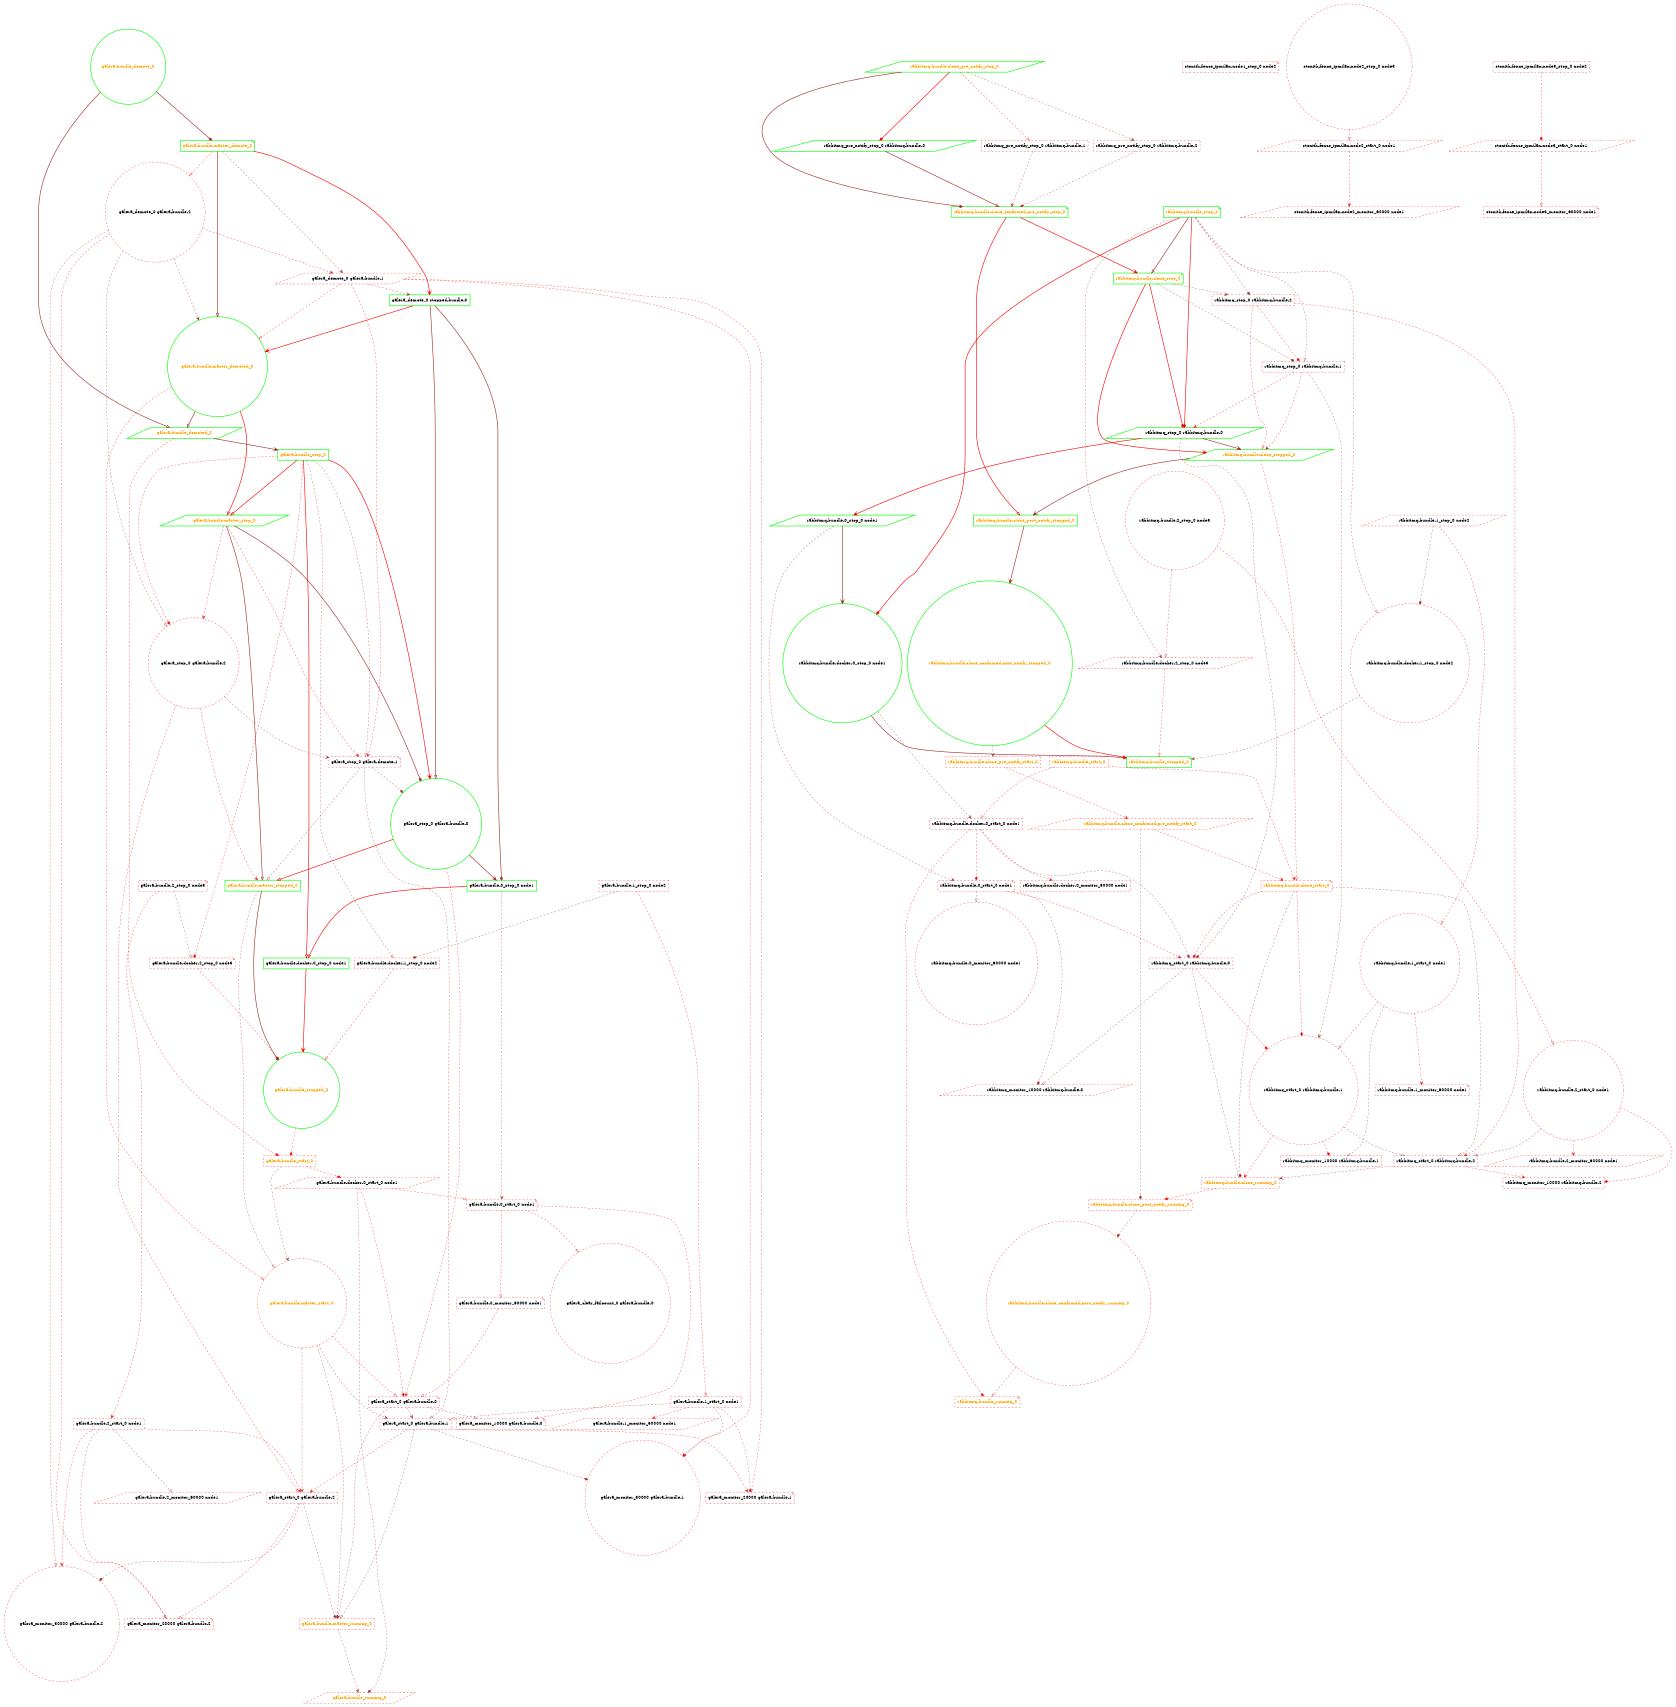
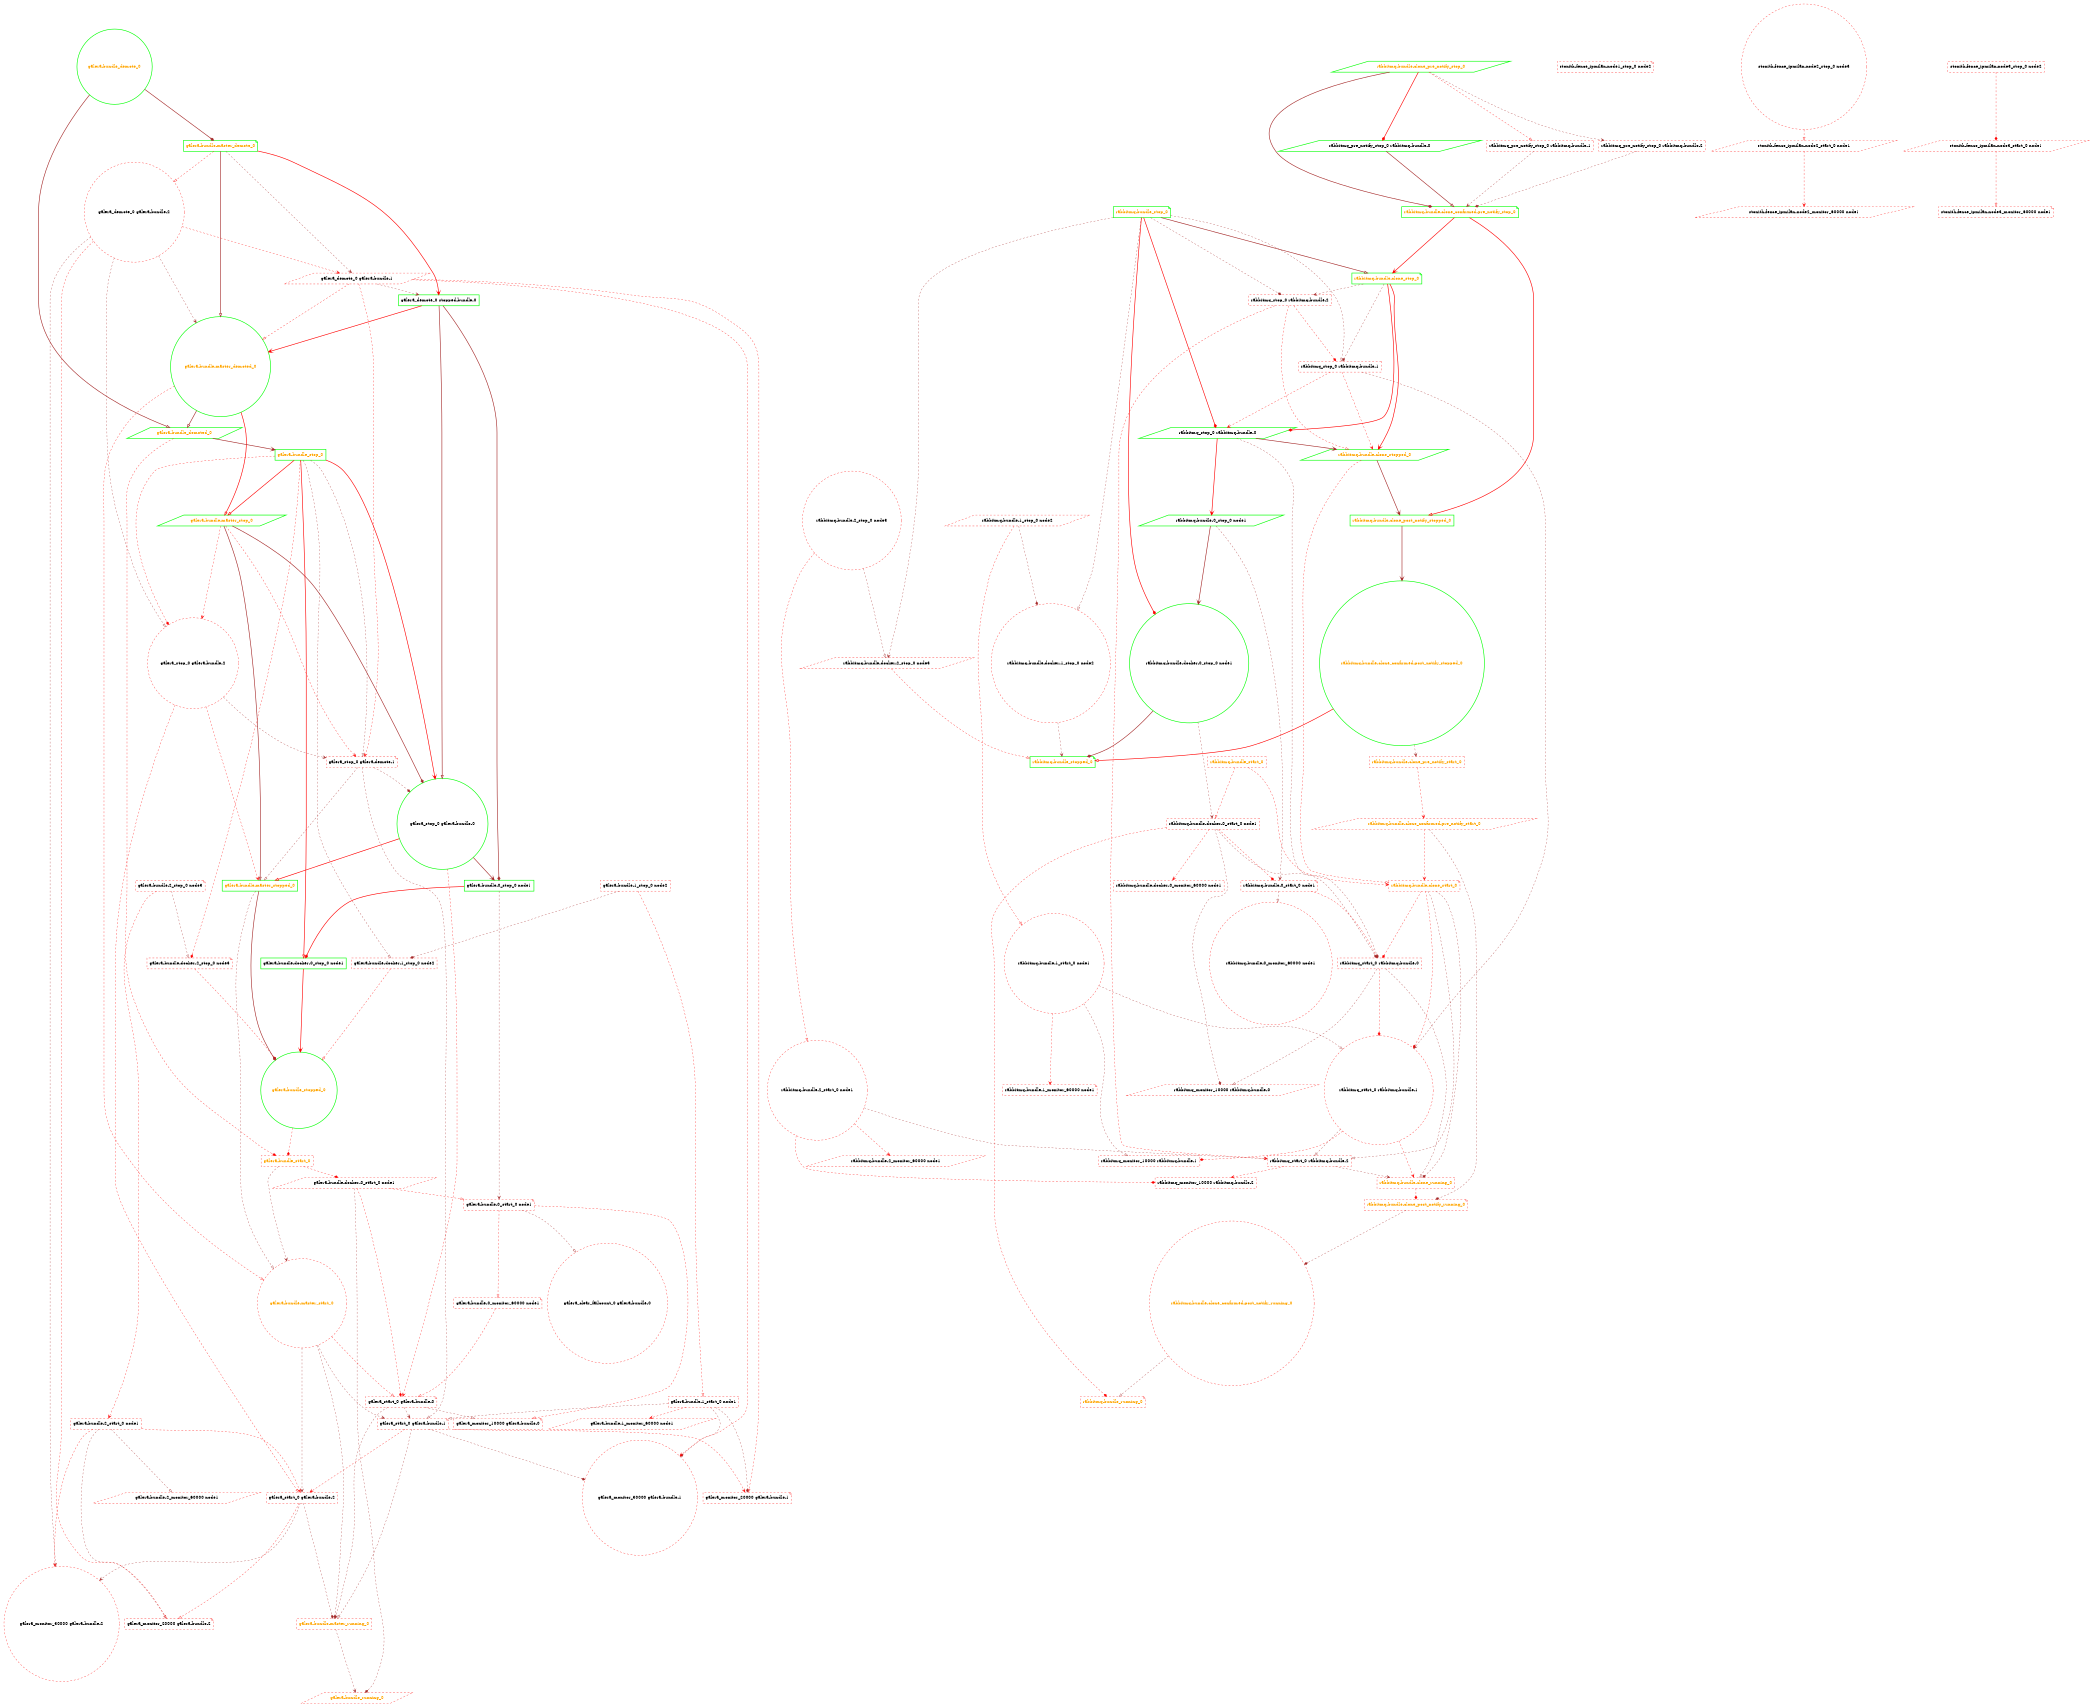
(375, 895) -> (372, 895)
(1062, 976) -> (1193, 948)
(214, 1562) -> (214, 1562)
